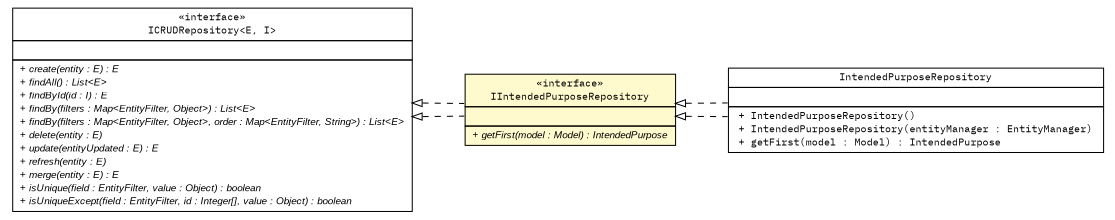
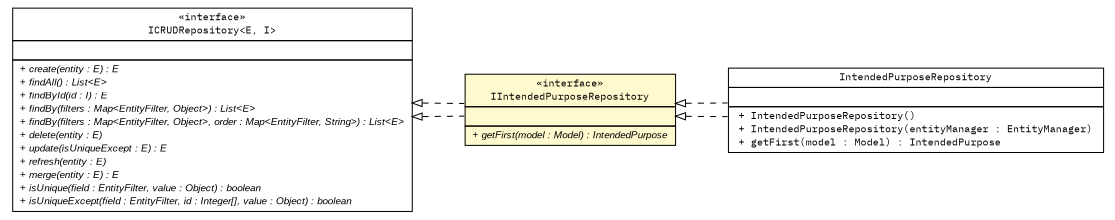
(89, 148) -> (94, 148)
